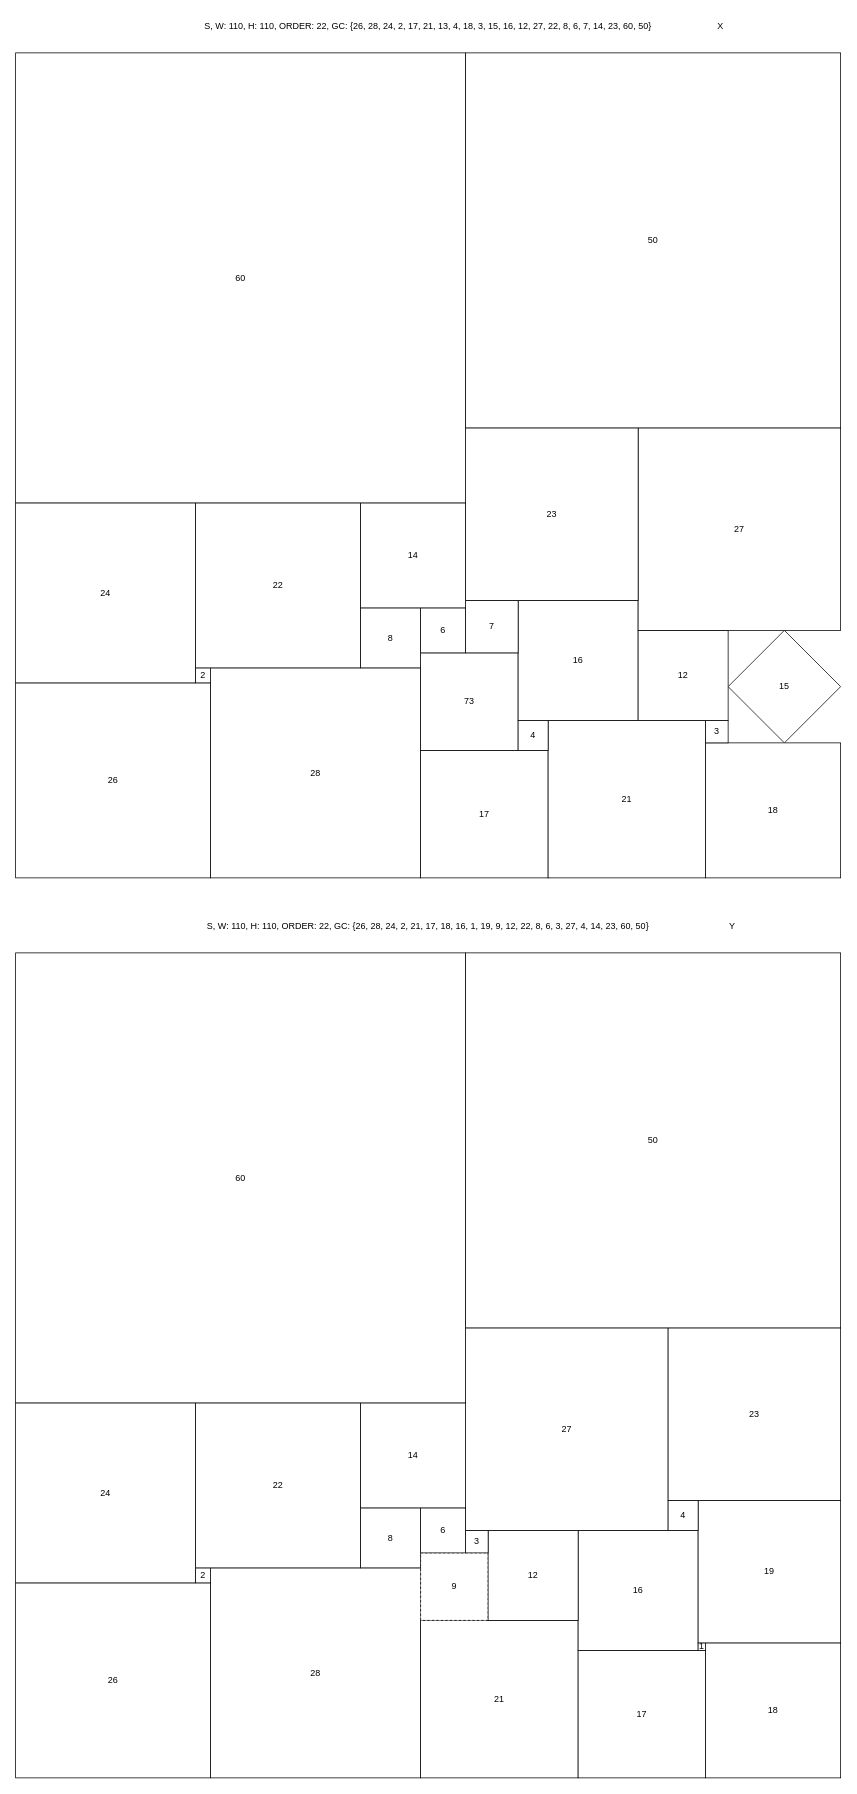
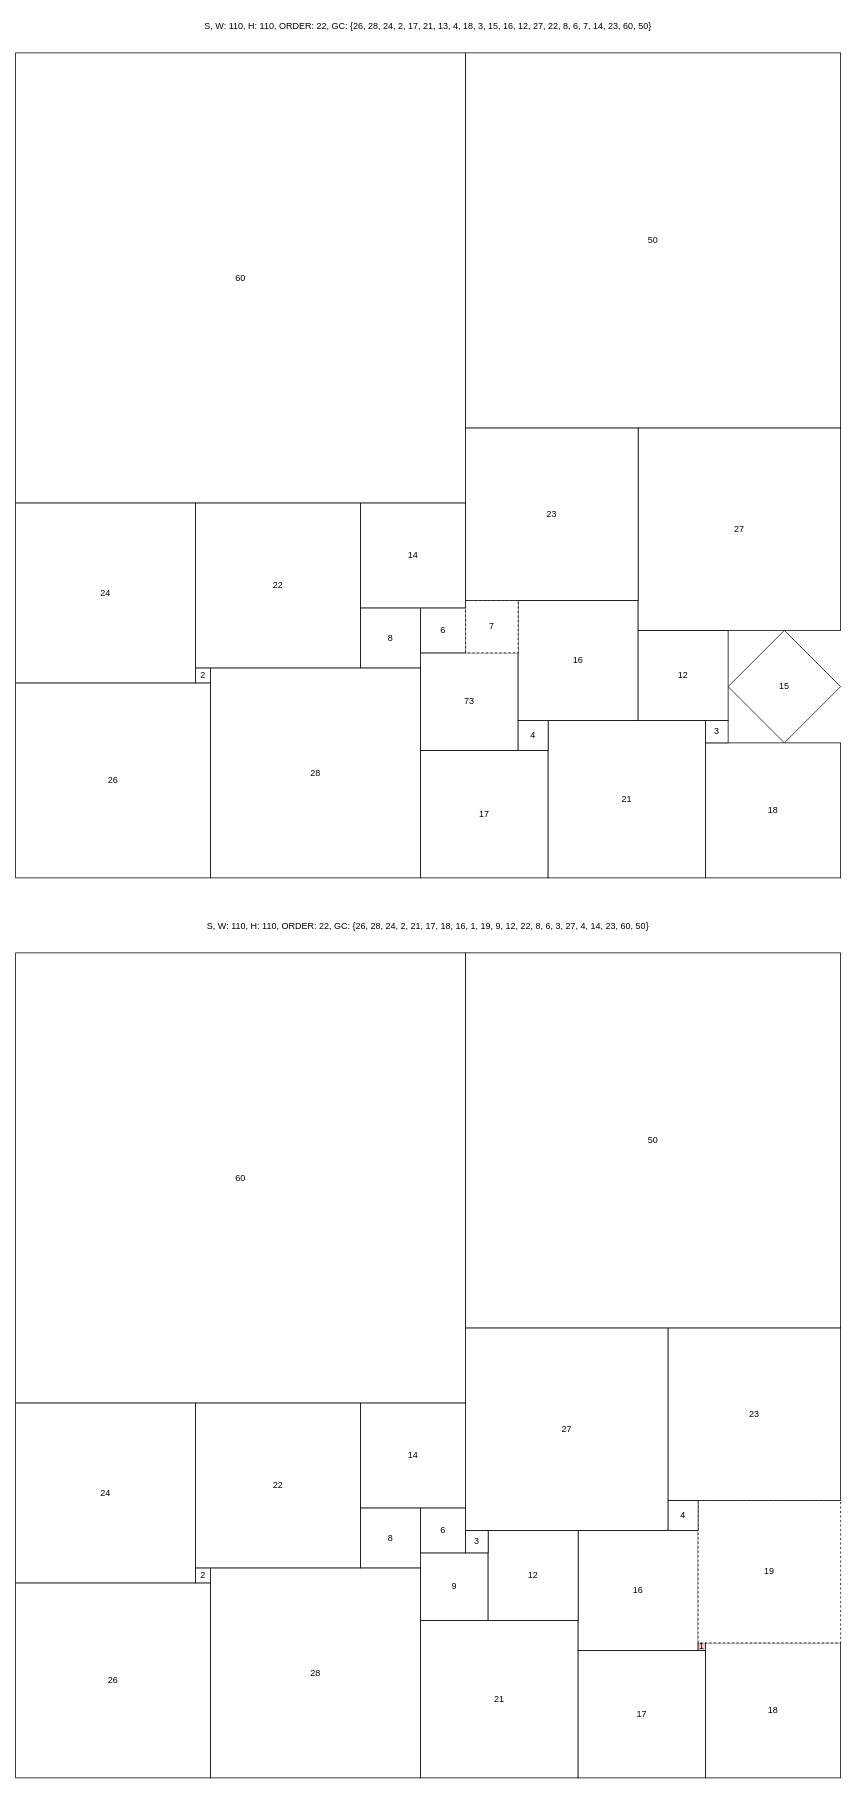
(720, 27) -> none
(492, 627) -> (492, 627)
(732, 927) -> none
(769, 1572) -> (769, 1572)
(454, 1587) -> (454, 1587)
(702, 1647) -> (702, 1647)
